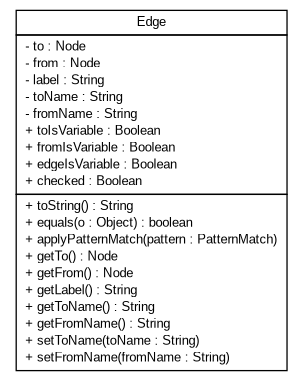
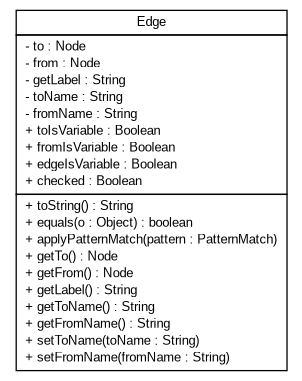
(65, 80) -> (76, 80)
